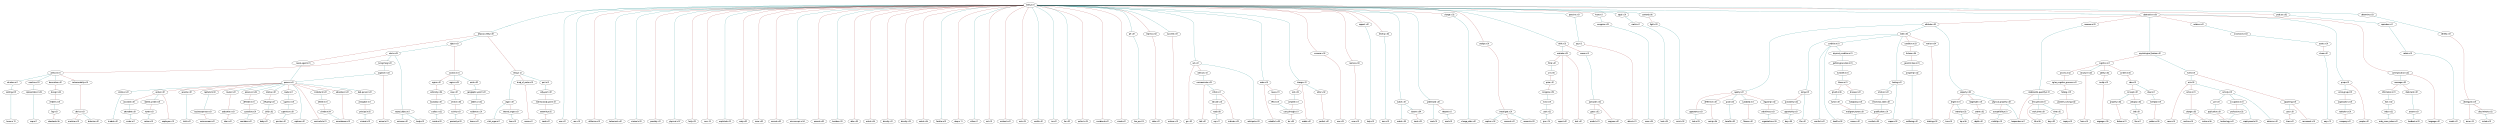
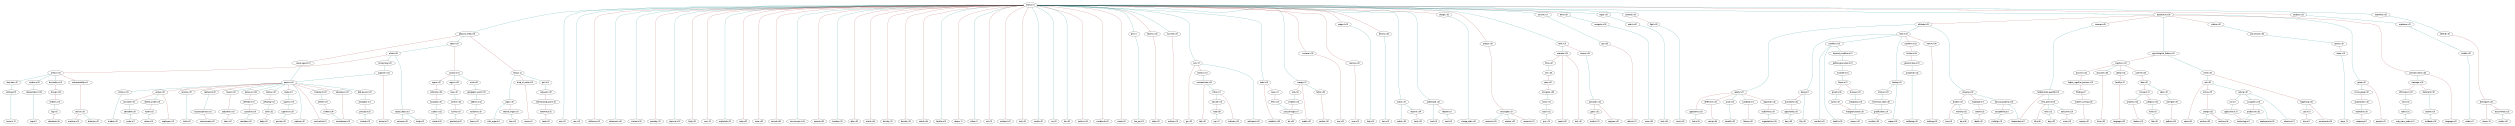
none -> (2067, 121)
